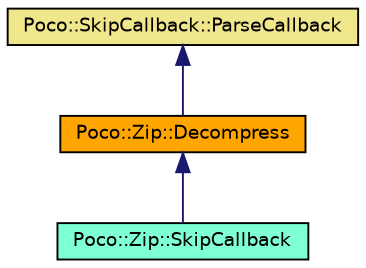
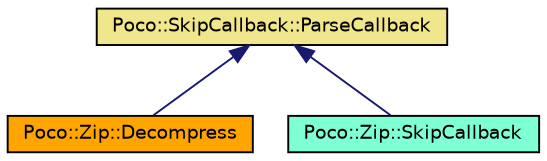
(183, 198) -> (350, 86)
